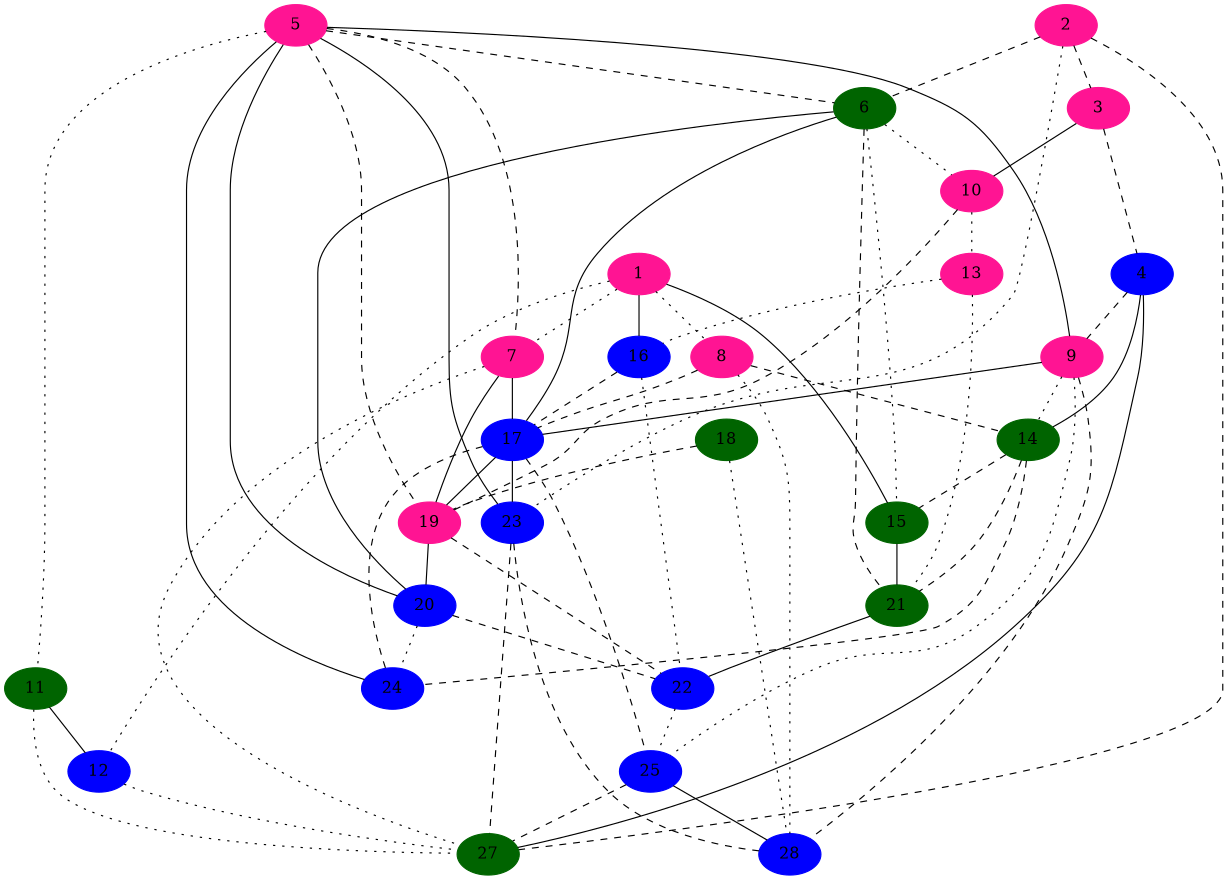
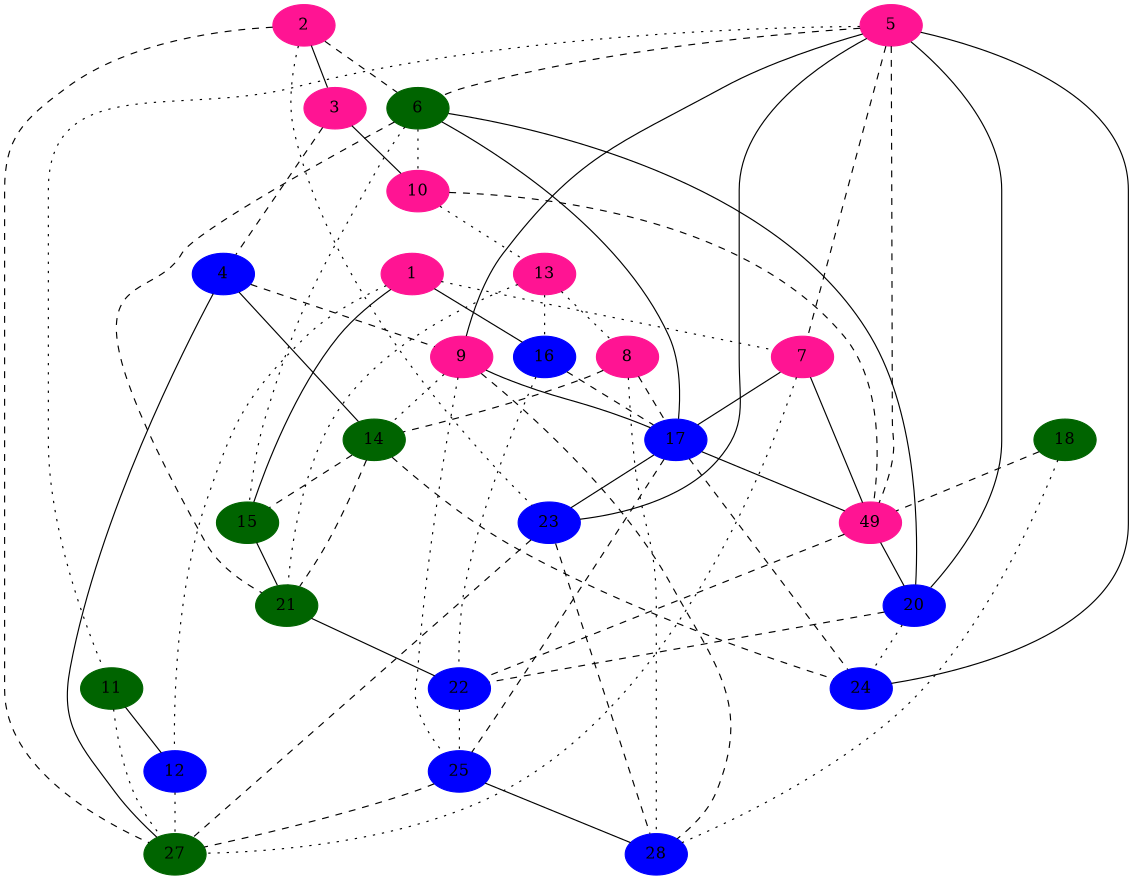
(1082, 67) -> (319, 67)
(680, 315) -> (591, 320)
(429, 523) -> (870, 523)
